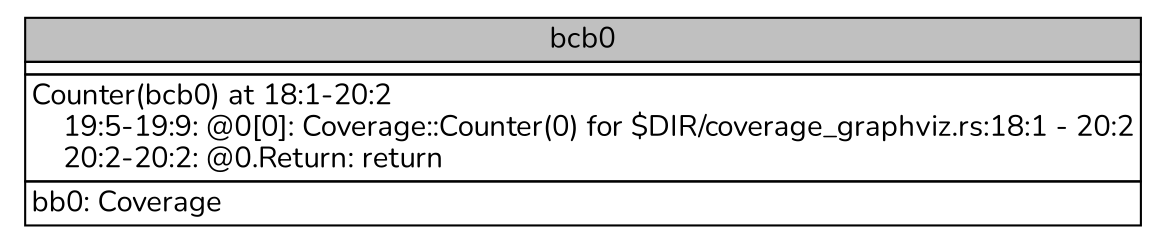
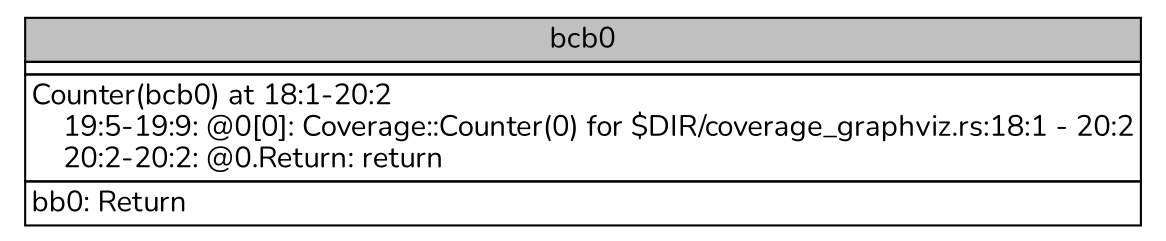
(127, 202) -> (110, 202)
